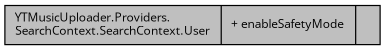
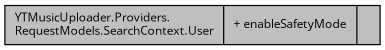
(113, 31) -> (114, 31)
